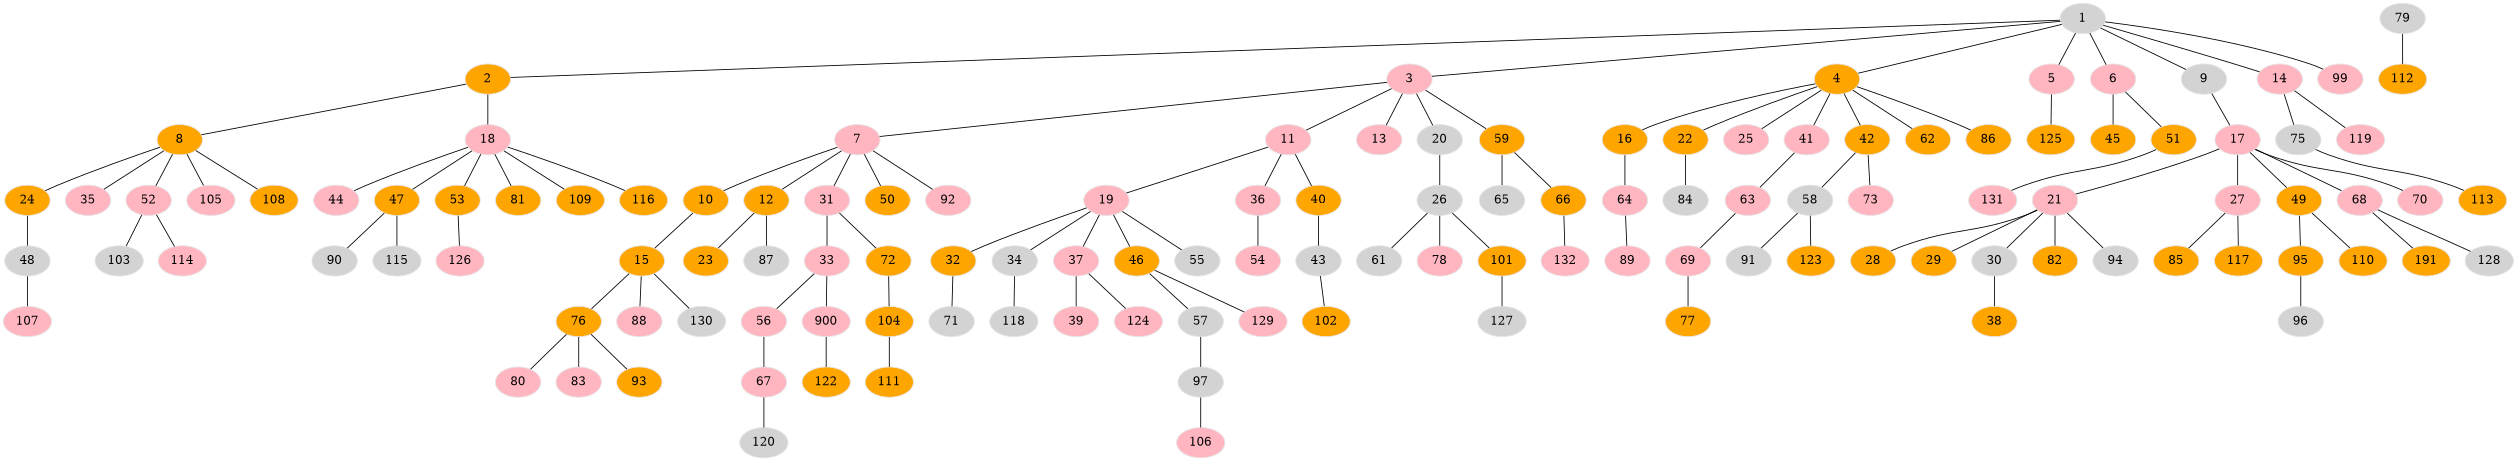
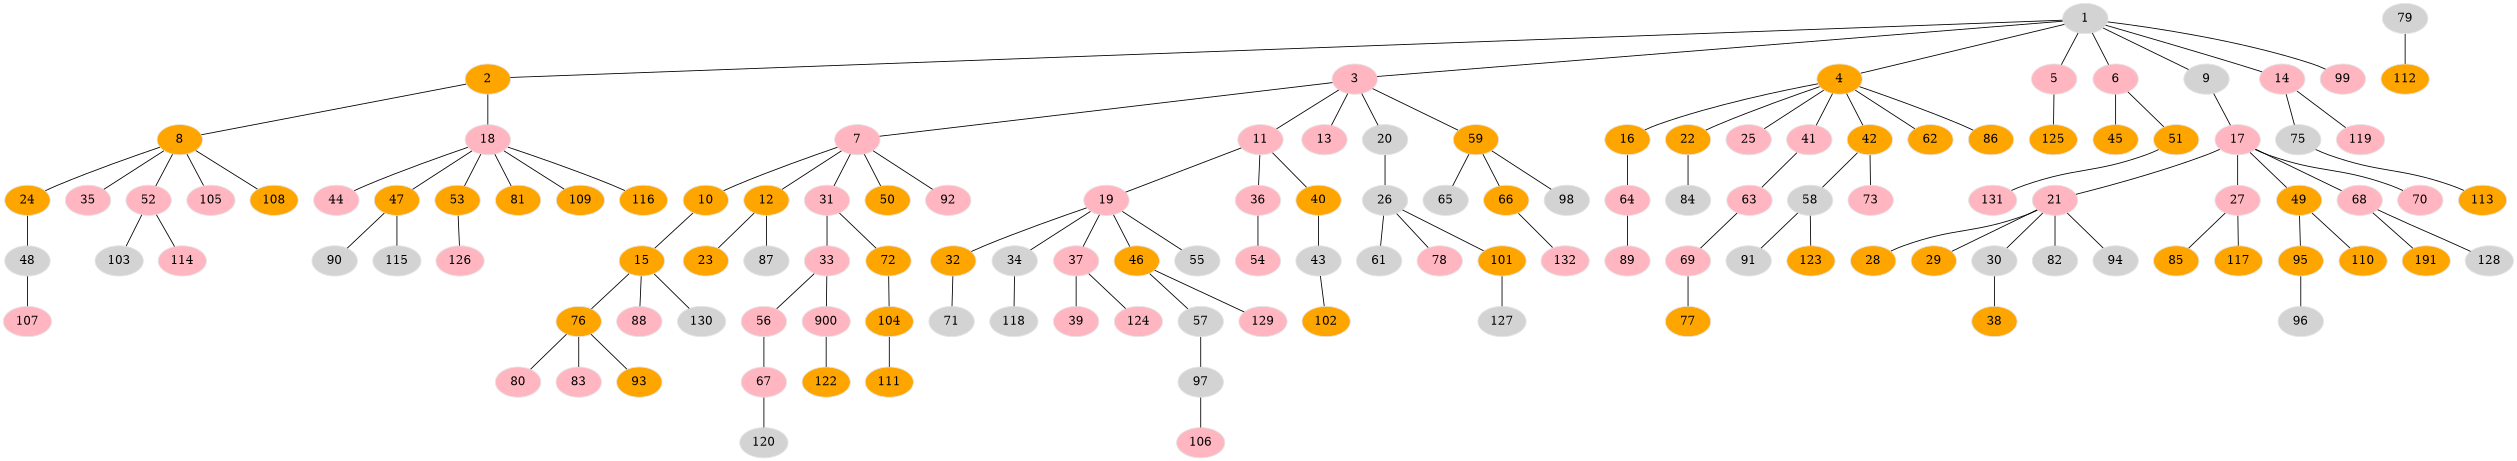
none -> (1567, 200)
(2055, 261) -> (2055, 261)
